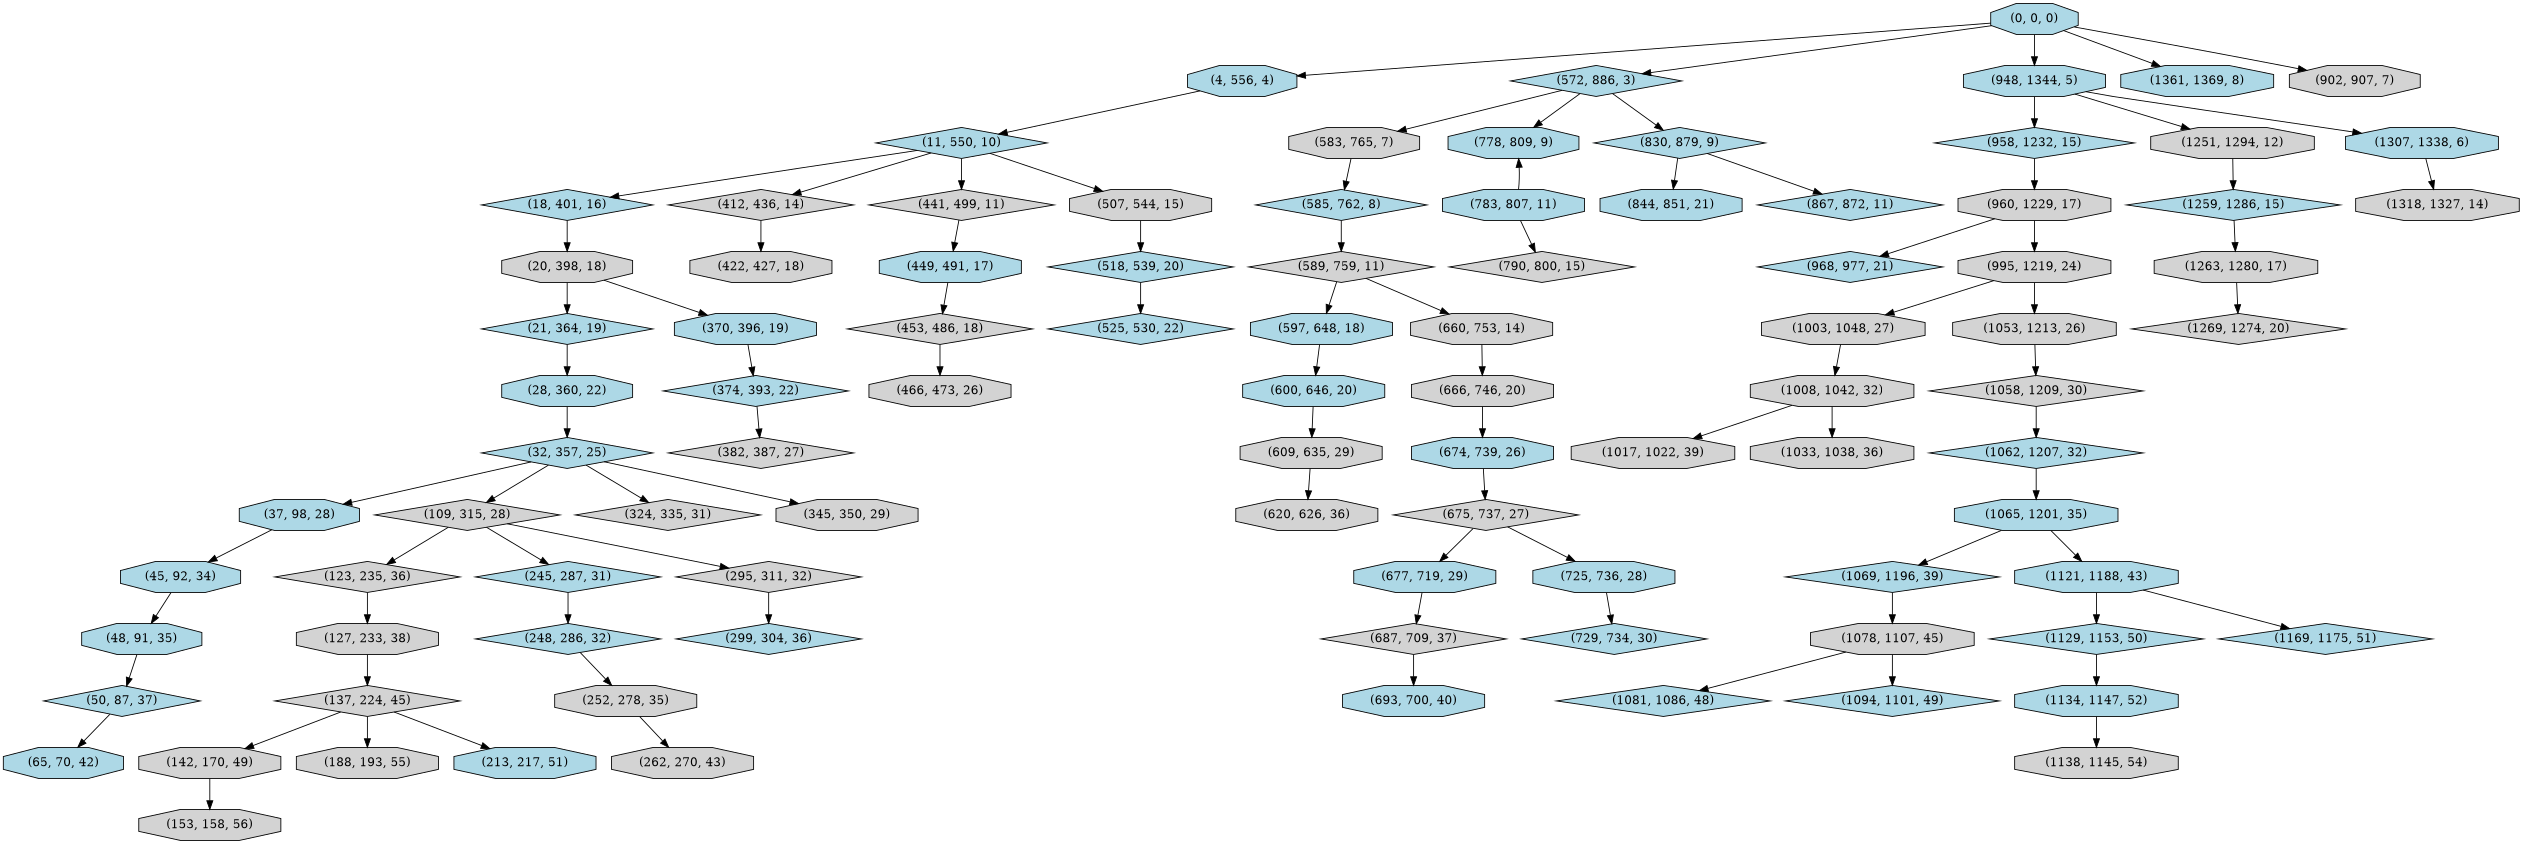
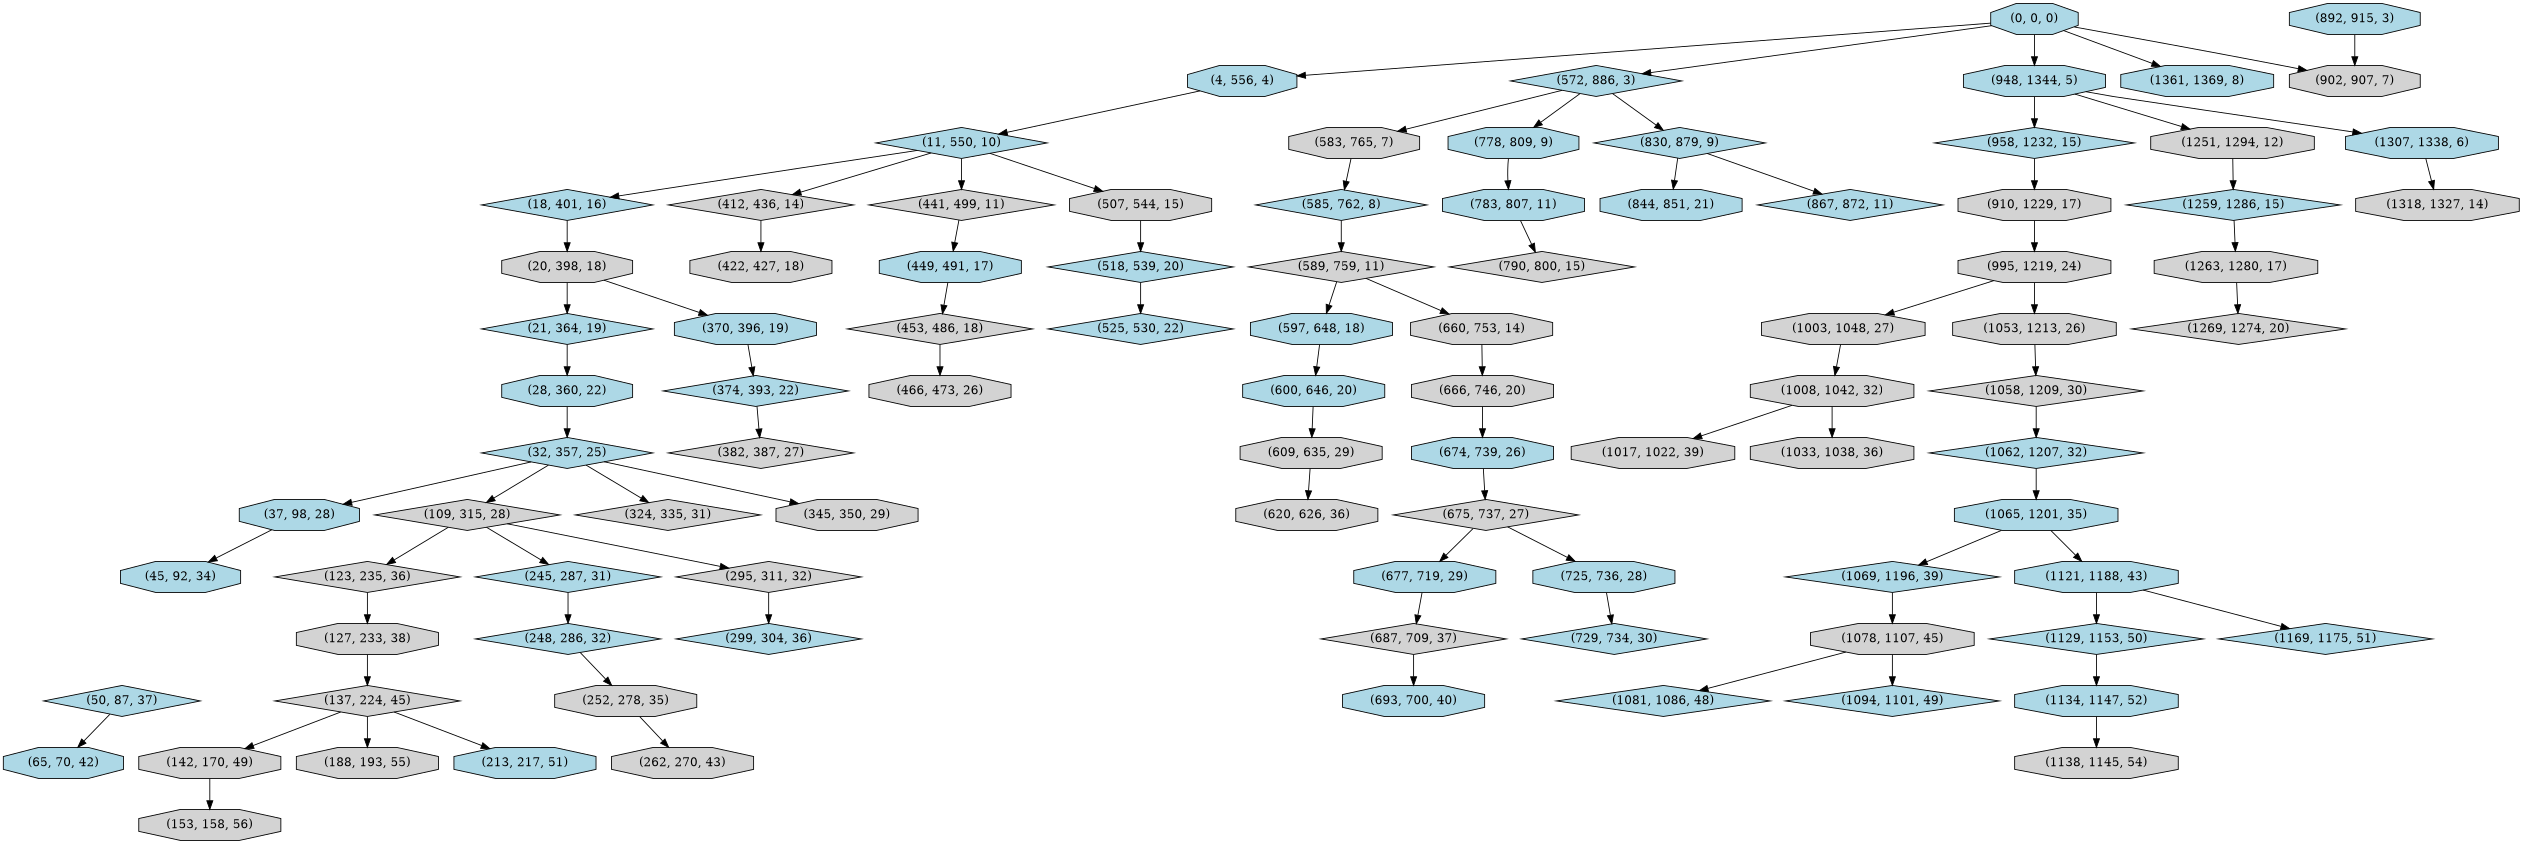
none -> (2355, 19)
(1519, 178) -> (1508, 170)
(2034, 205) -> (2034, 205)
(1850, 267) -> none
(142, 639) -> none
